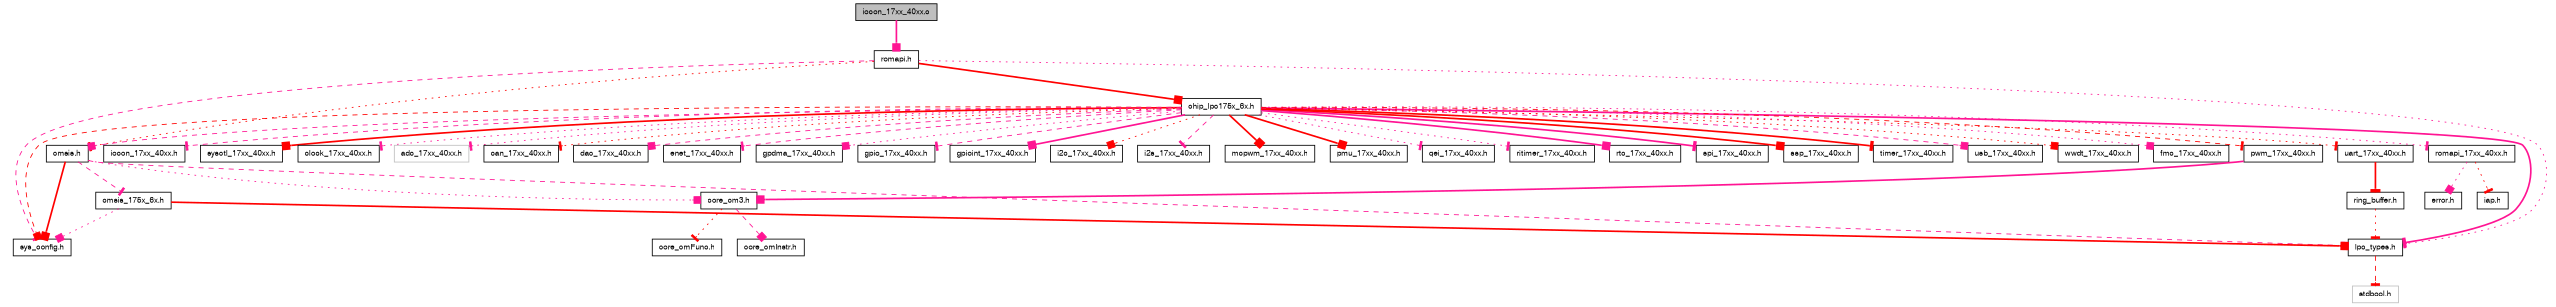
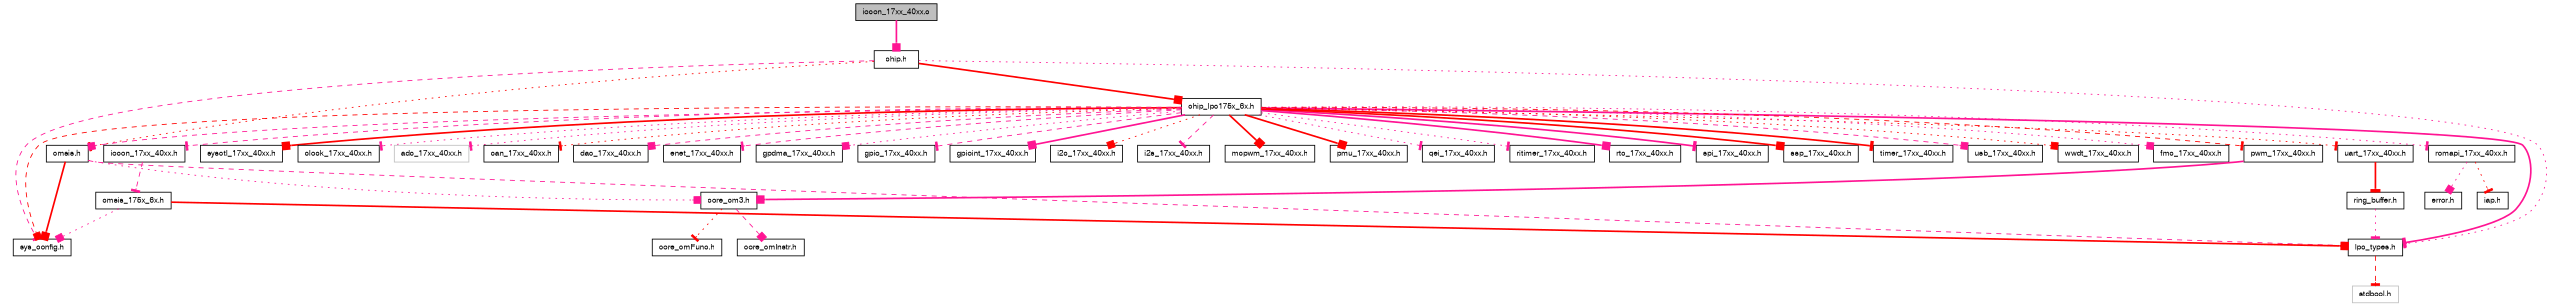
(896, 59) -> (896, 59)
(99, 176) -> (139, 175)
(2375, 222) -> (2375, 222)
